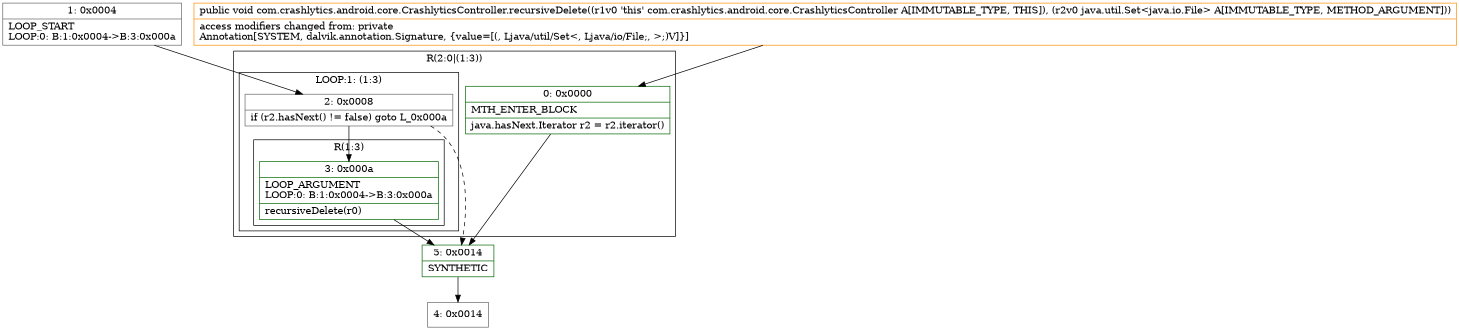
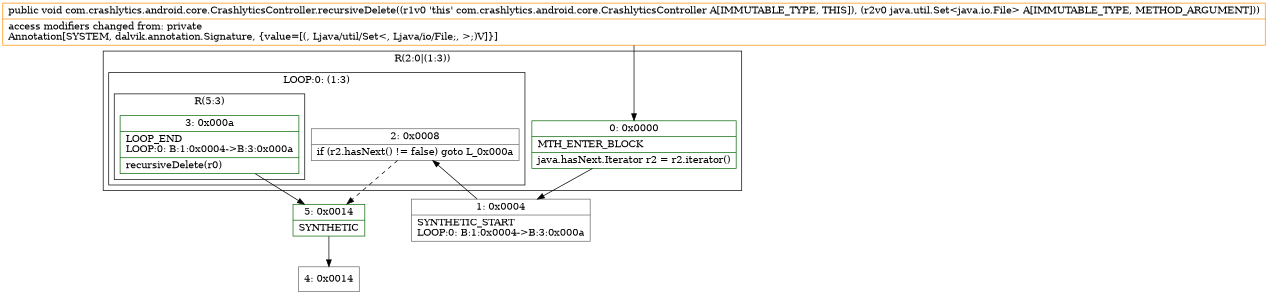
(41, 27) -> (466, 223)
(349, 80) -> (317, 80)
(349, 144) -> none
(349, 148) -> (209, 102)
(313, 185) -> (154, 139)
(512, 187) -> (568, 182)
